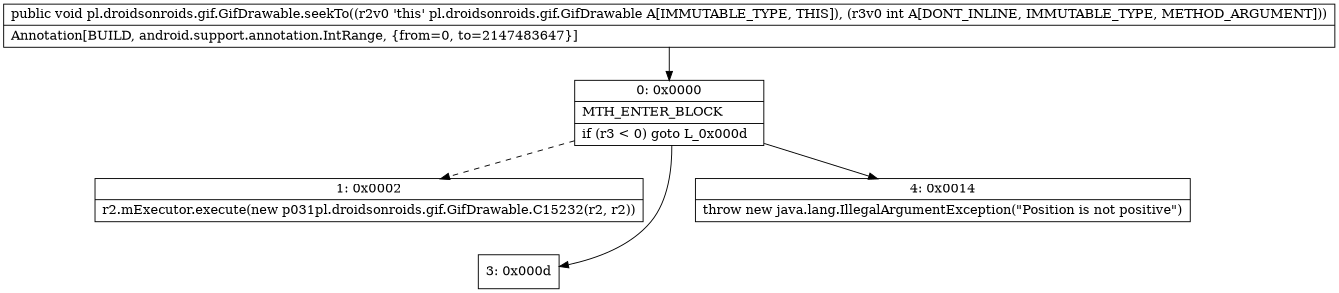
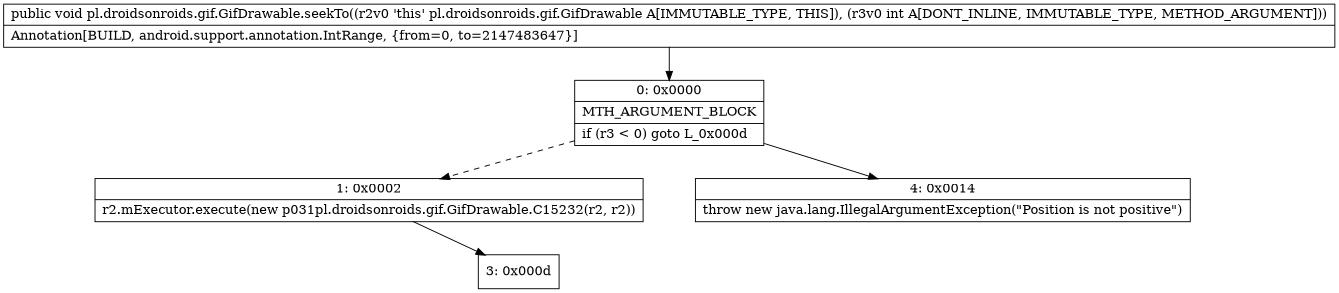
(653, 112) -> (669, 112)
(646, 227) -> (445, 236)
